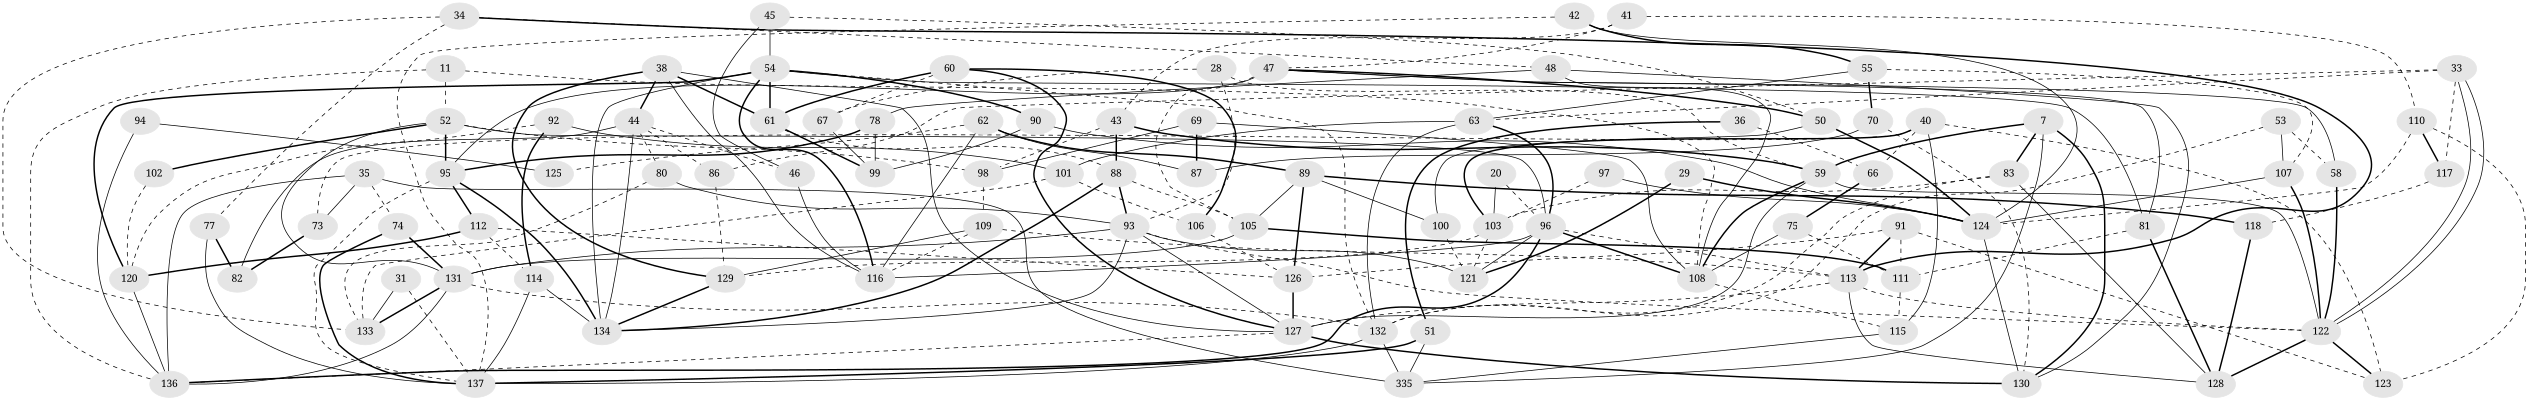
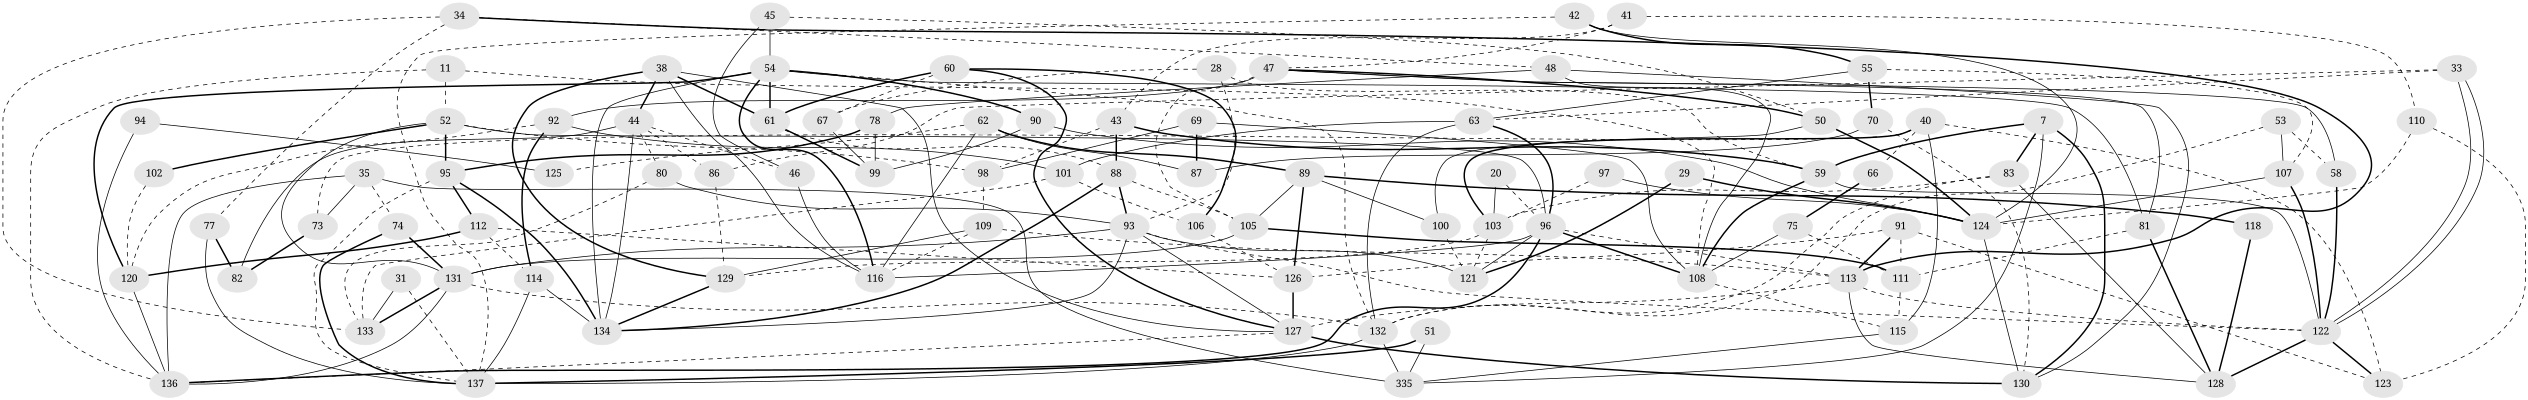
(989, 92) -> (913, 101)
(1740, 121) -> none
(2444, 174) -> none
(1590, 317) -> none
